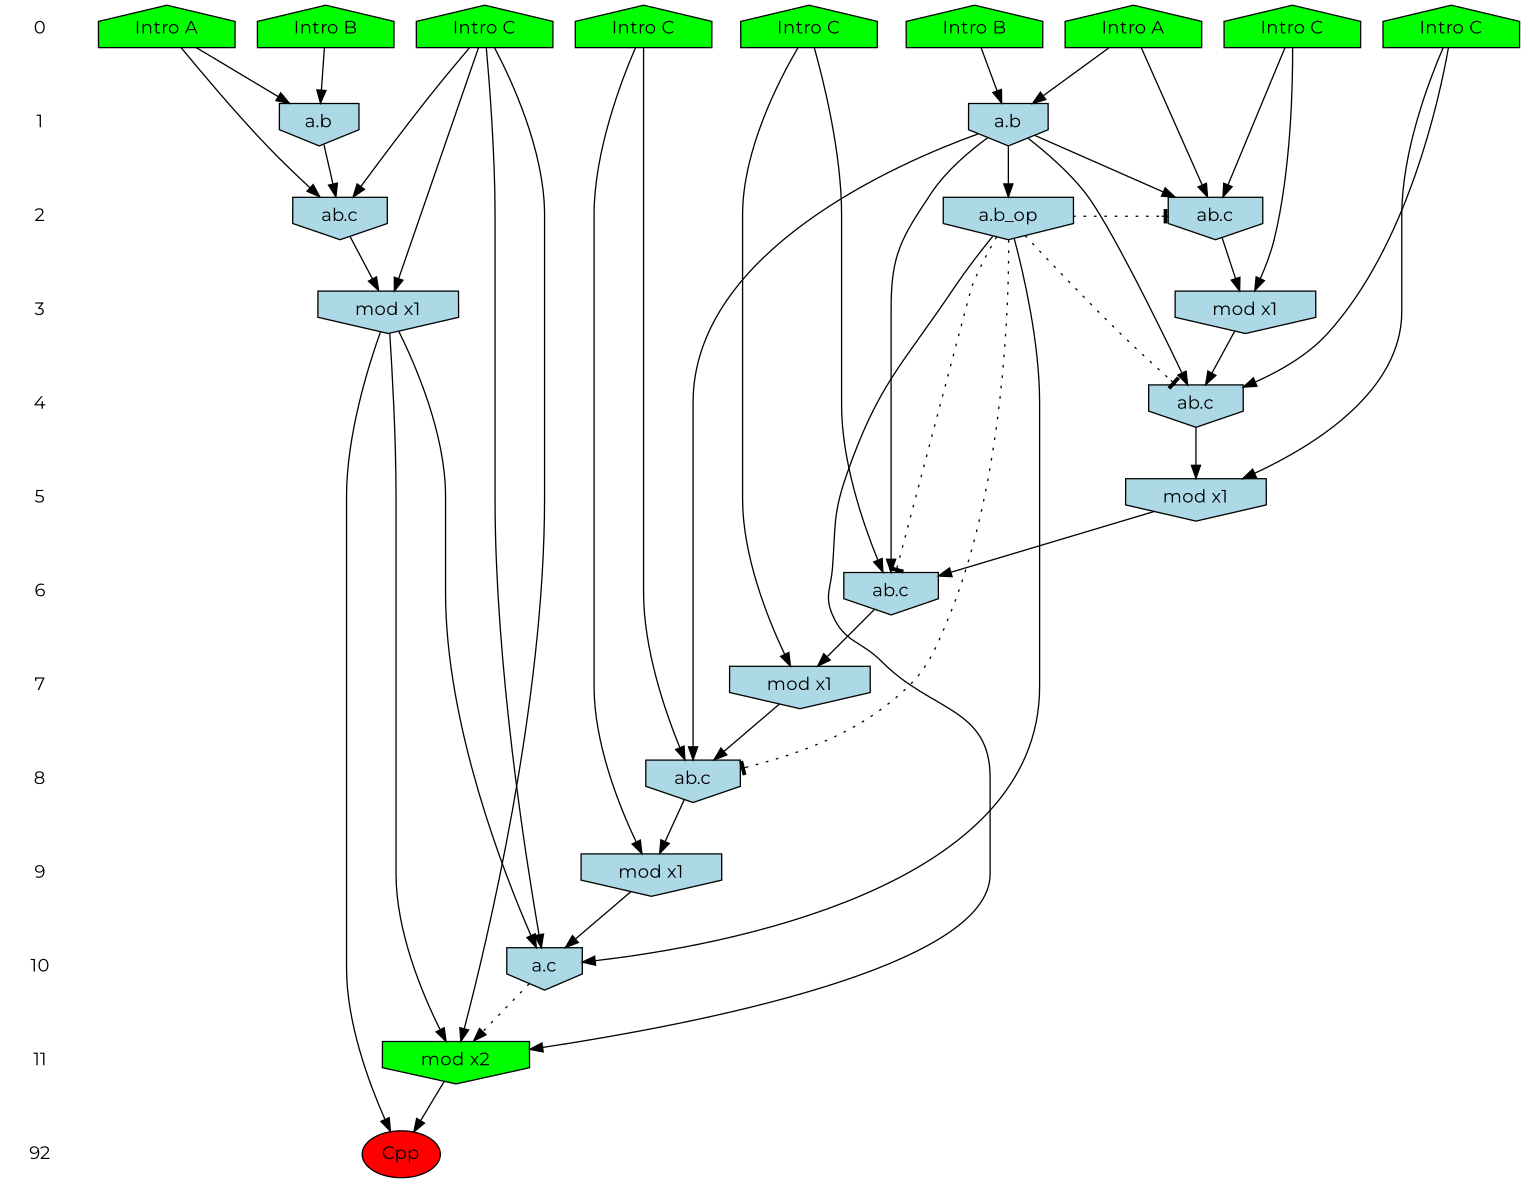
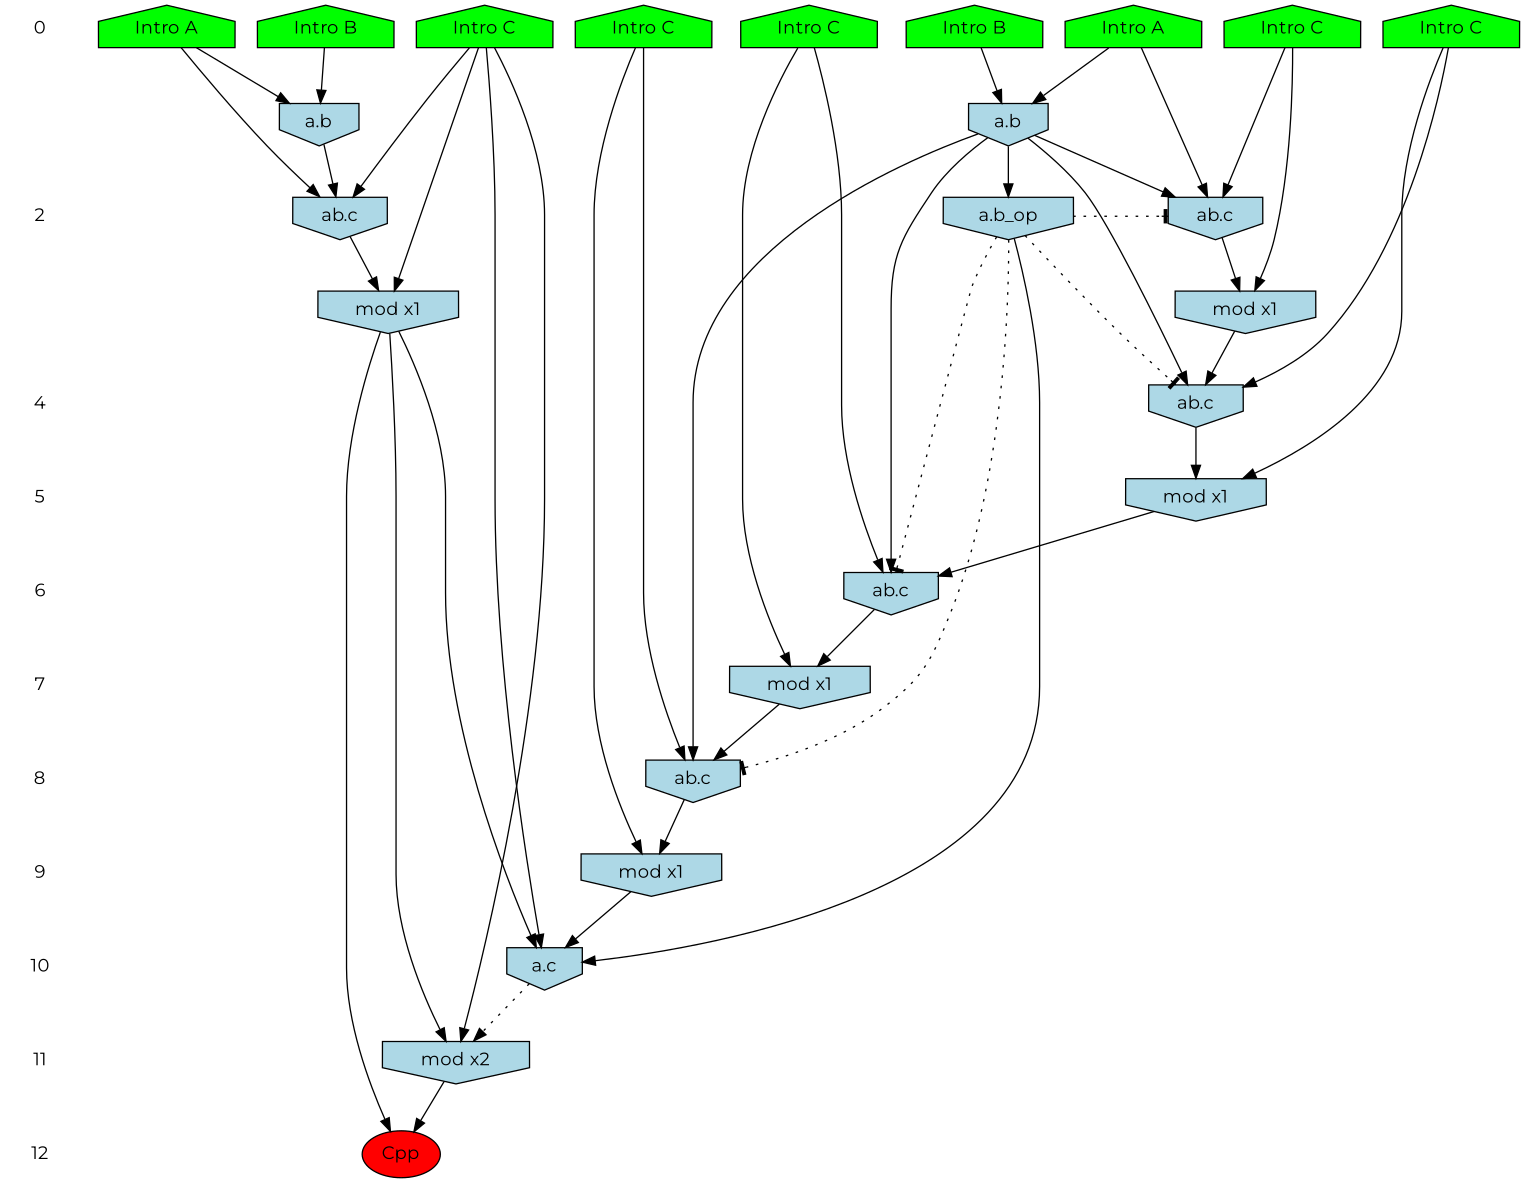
(40, 122) -> none
(40, 310) -> none
(984, 746) -> none
(456, 1060) -> (456, 1060)
(40, 1154) -> (40, 1154)
